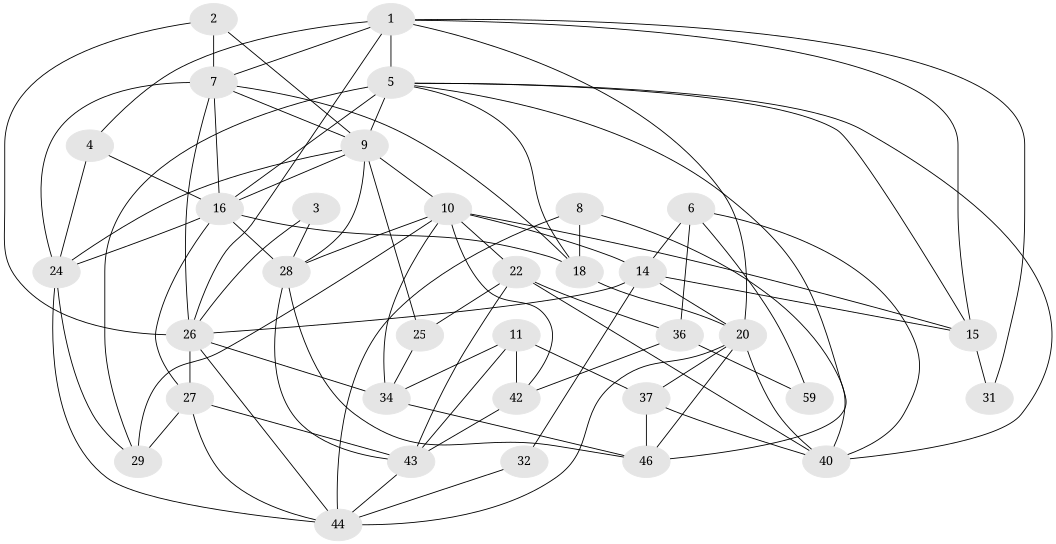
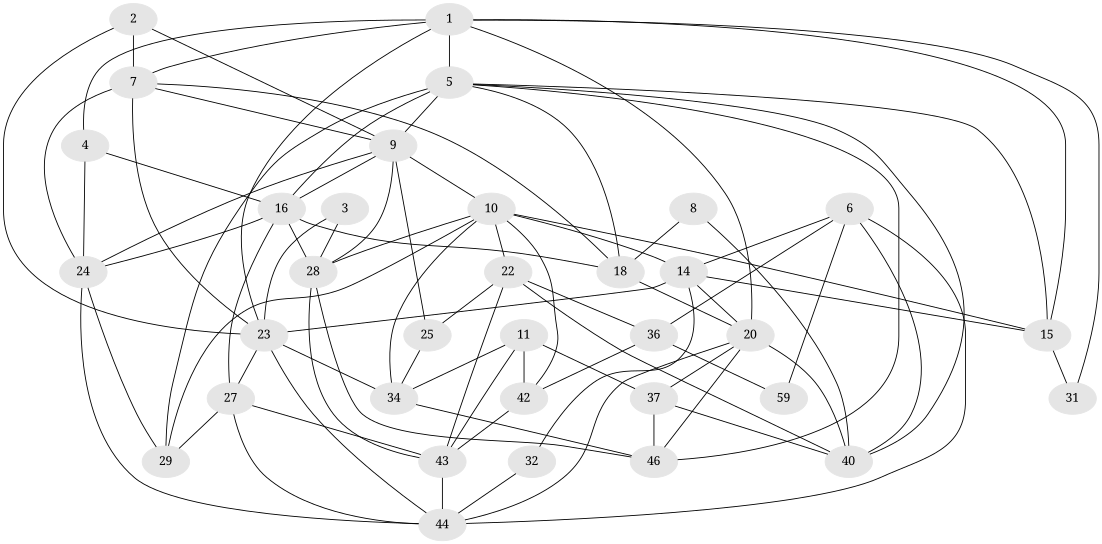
(217, 146) -> none
(403, 305) -> (847, 488)
(190, 335) -> (264, 335)
